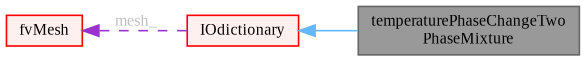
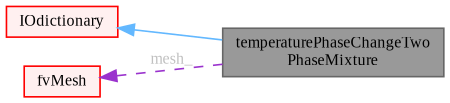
(143, 31) -> (170, 70)
